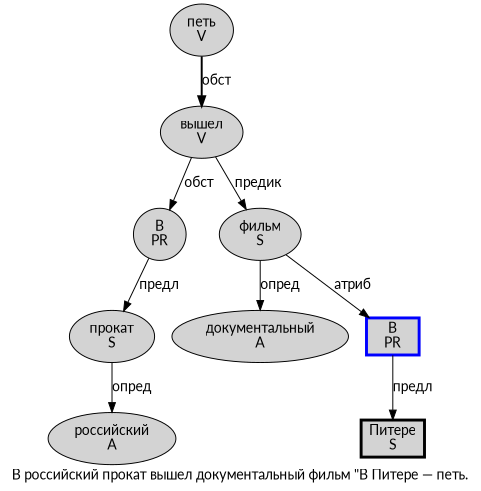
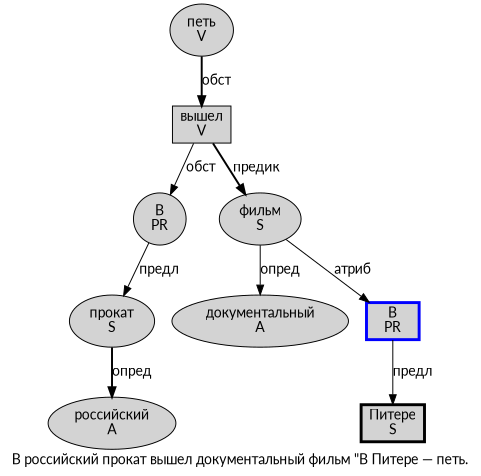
(202, 132) -> (202, 125)
(228, 179) -> (226, 165)
(112, 382) -> (112, 367)
